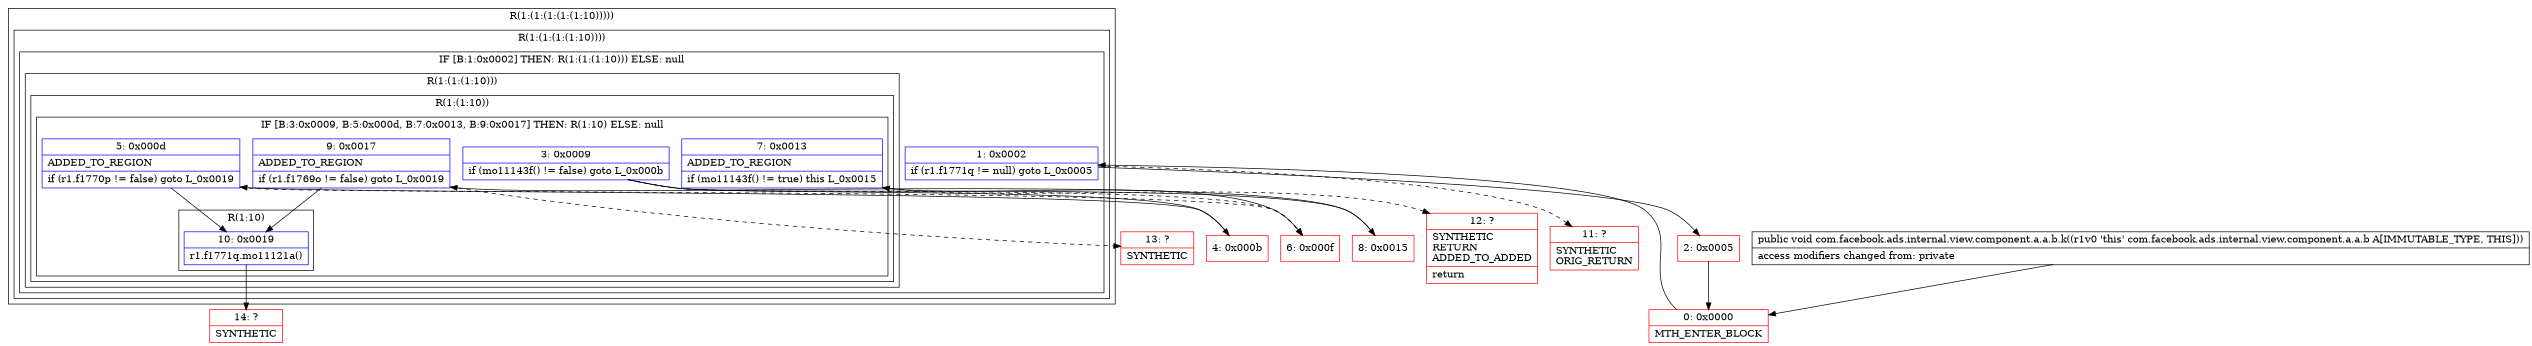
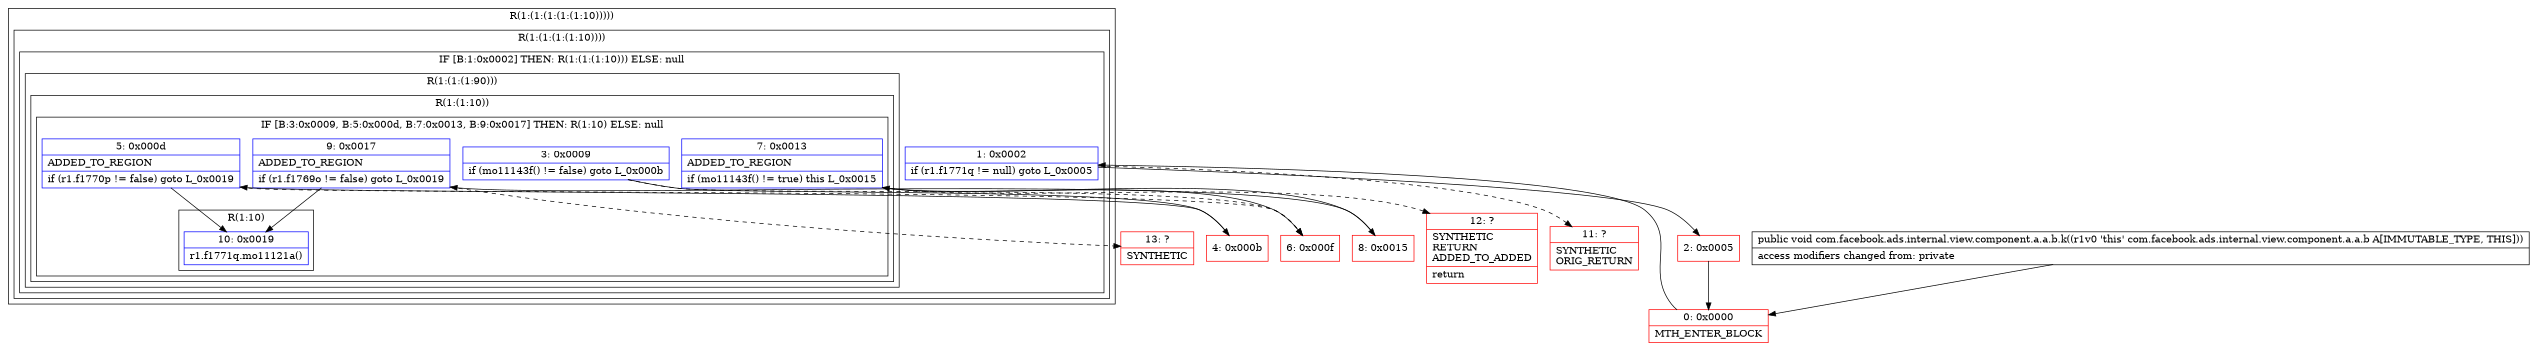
(462, 82) -> (462, 82)
(1003, 191) -> (1131, 189)
(246, 326) -> none
